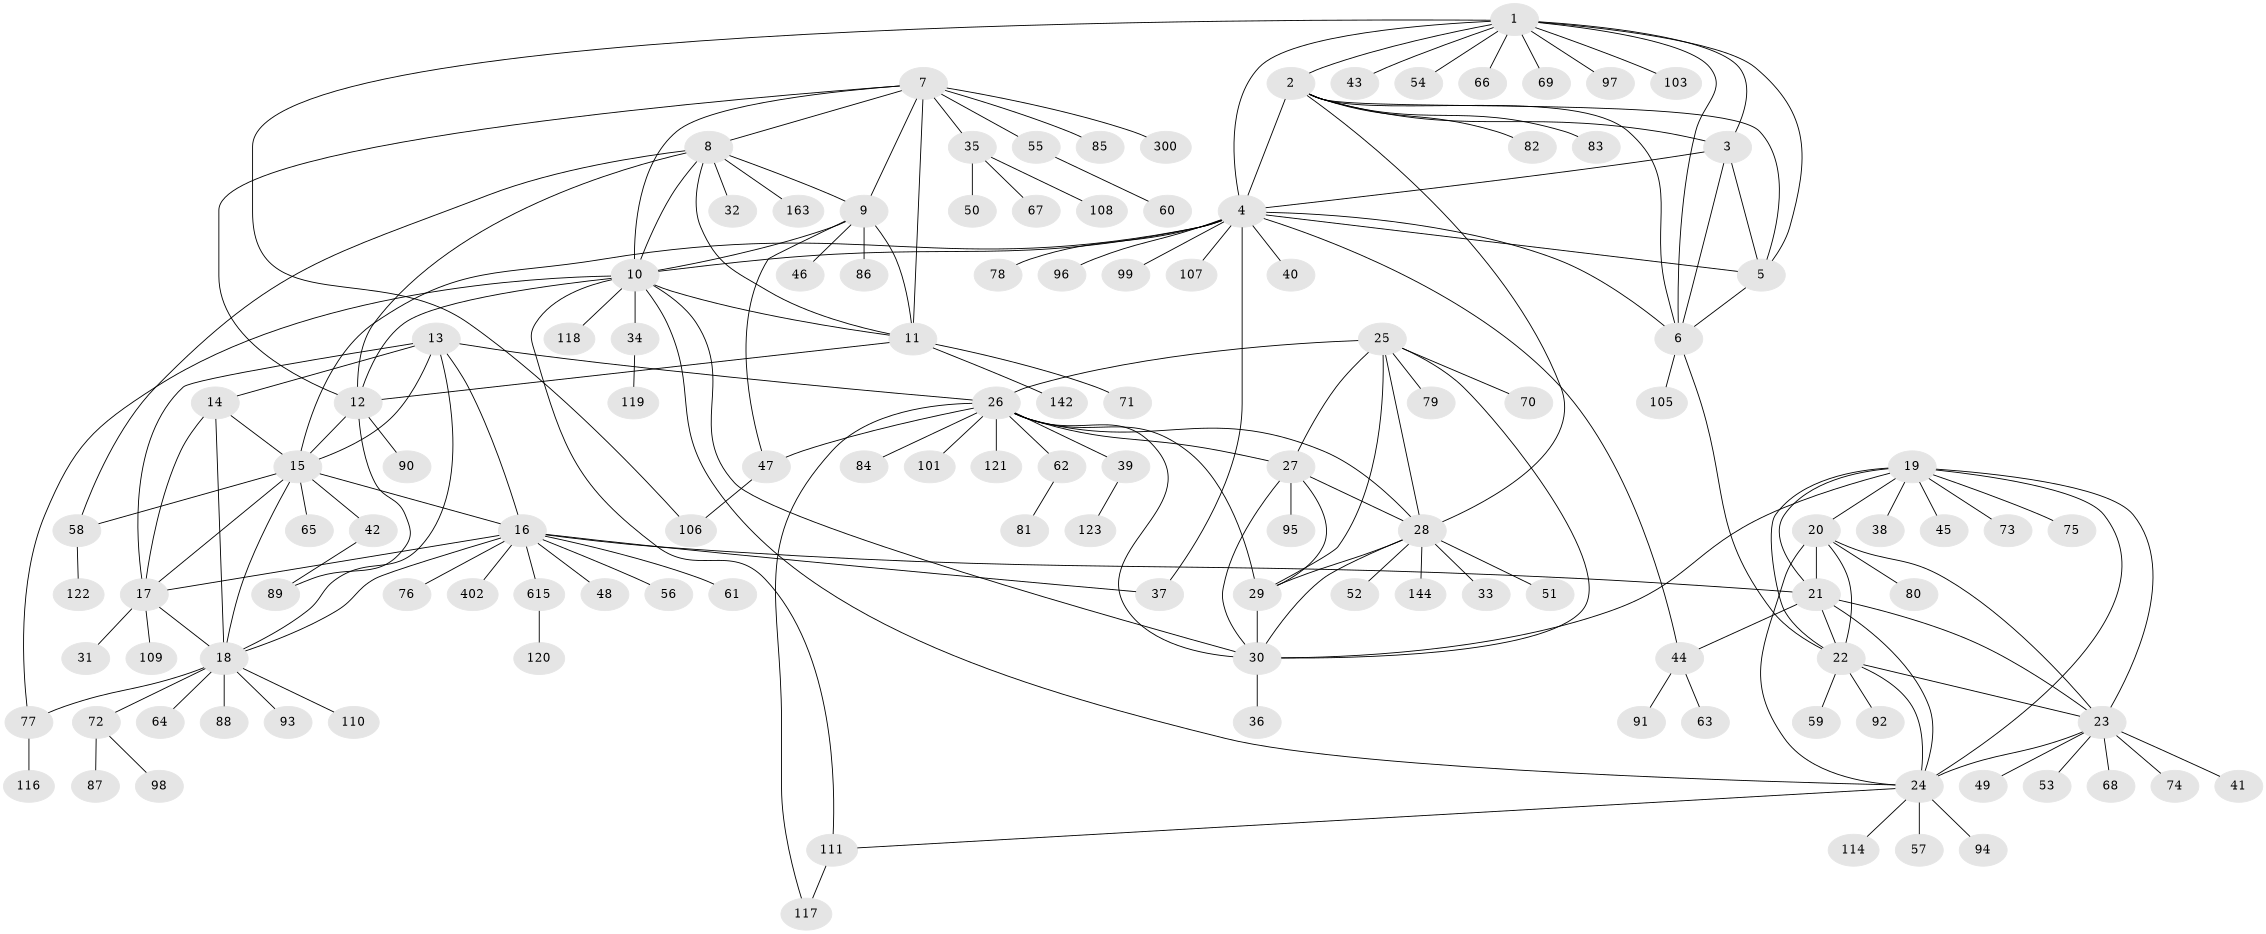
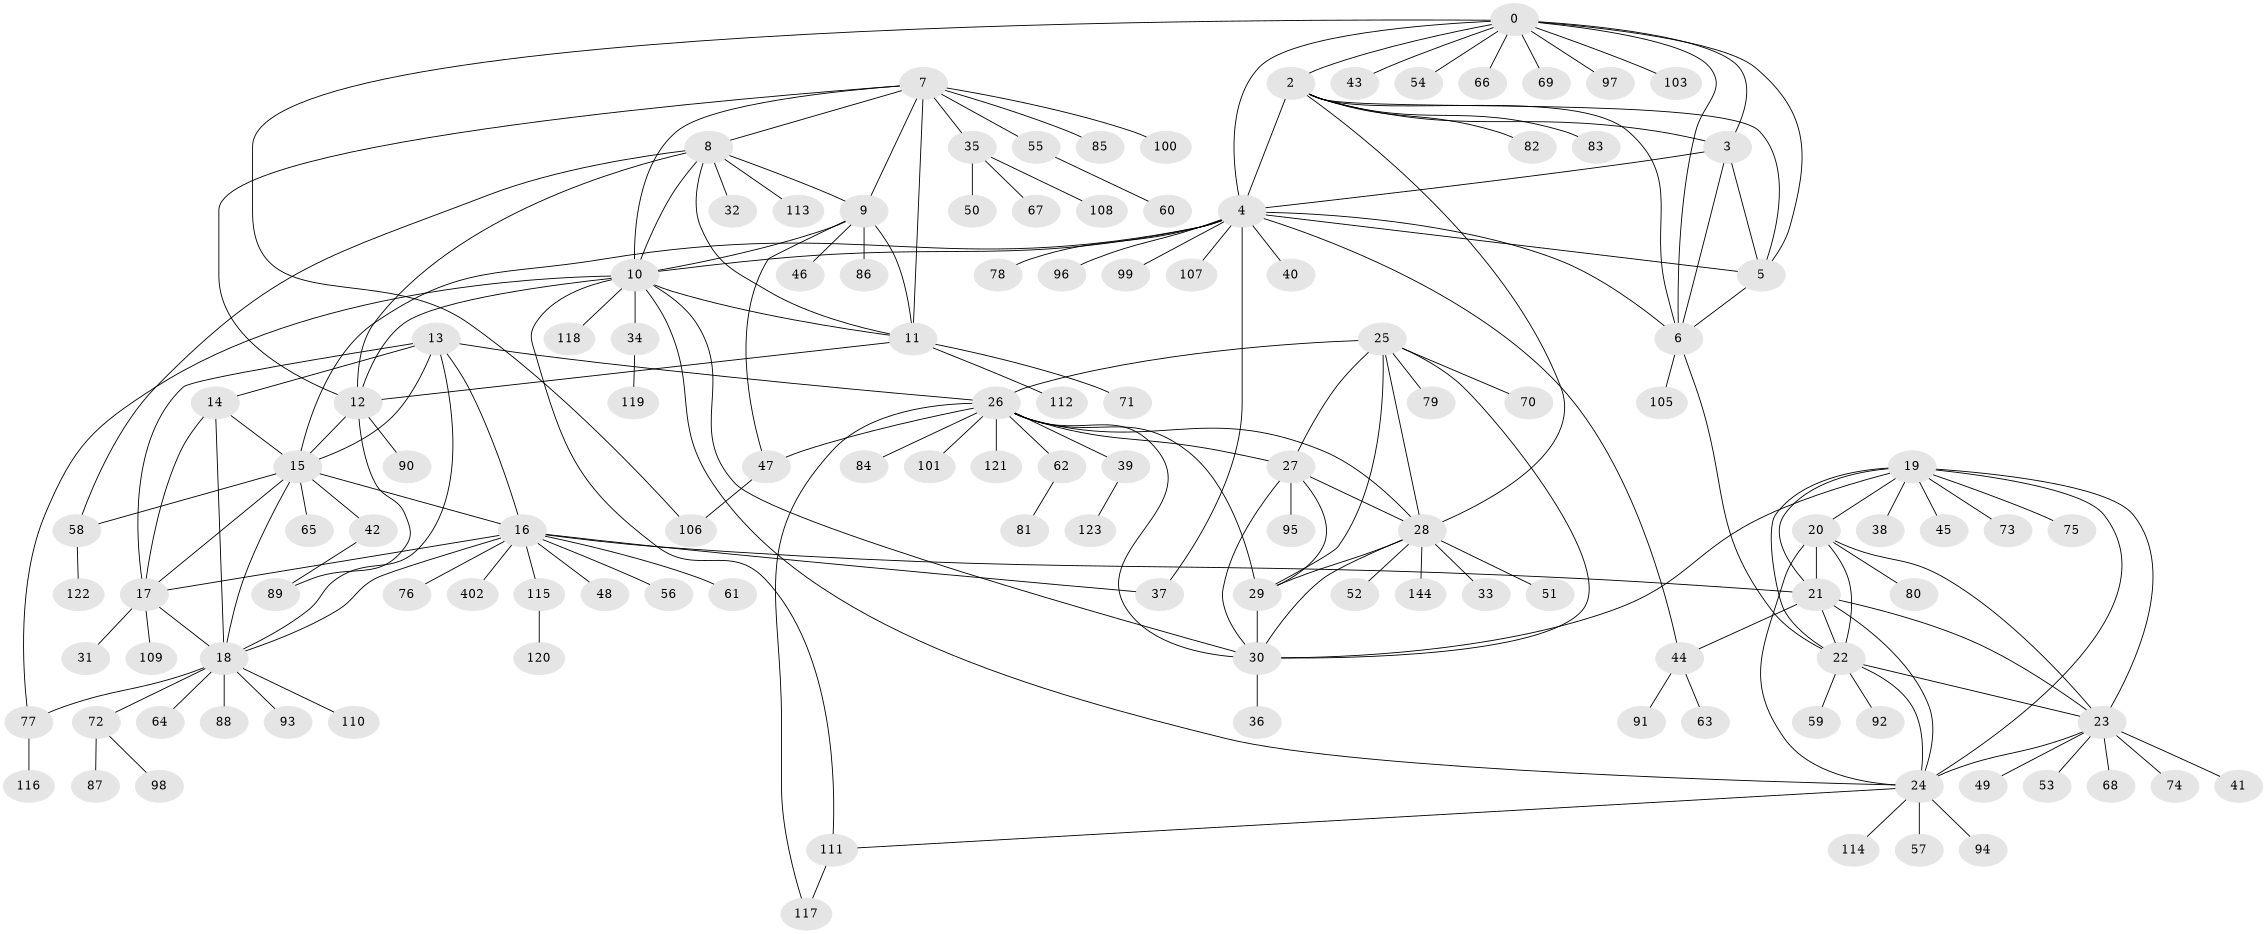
(1515, 20) -> (1515, 20)
(1166, 147) -> (1166, 147)
(798, 211) -> (798, 211)
(1062, 403) -> (1062, 403)
(539, 595) -> (539, 595)
